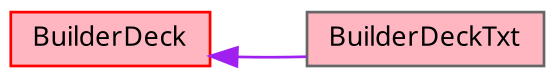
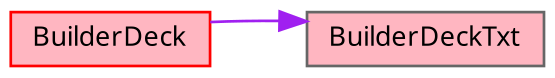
(272, 57) -> (245, 21)
